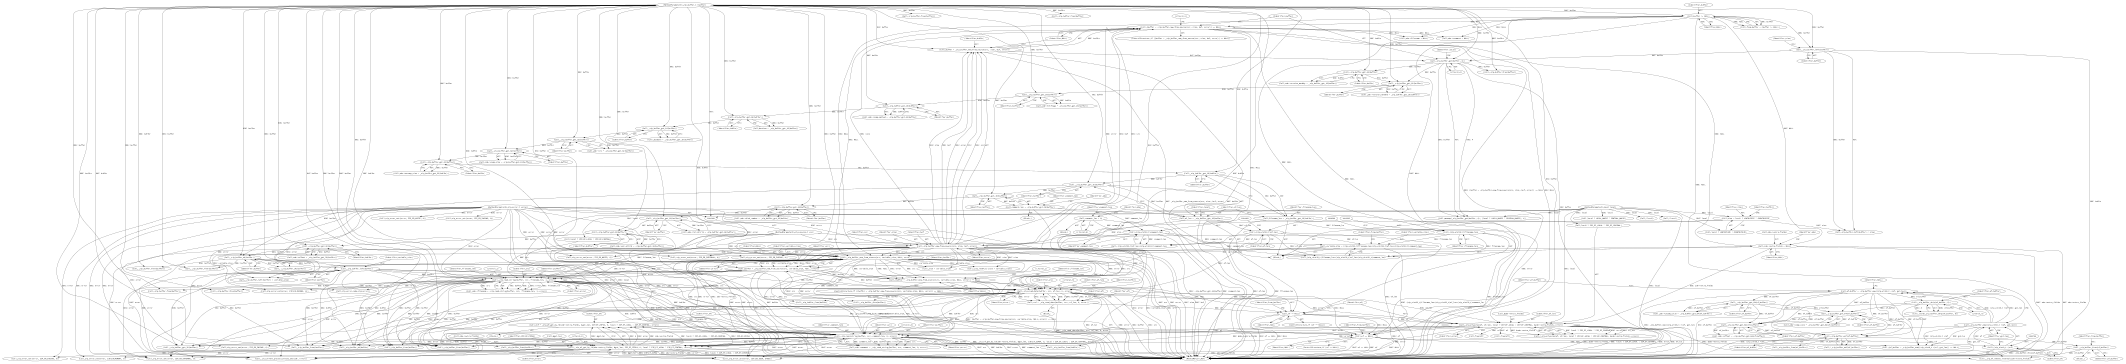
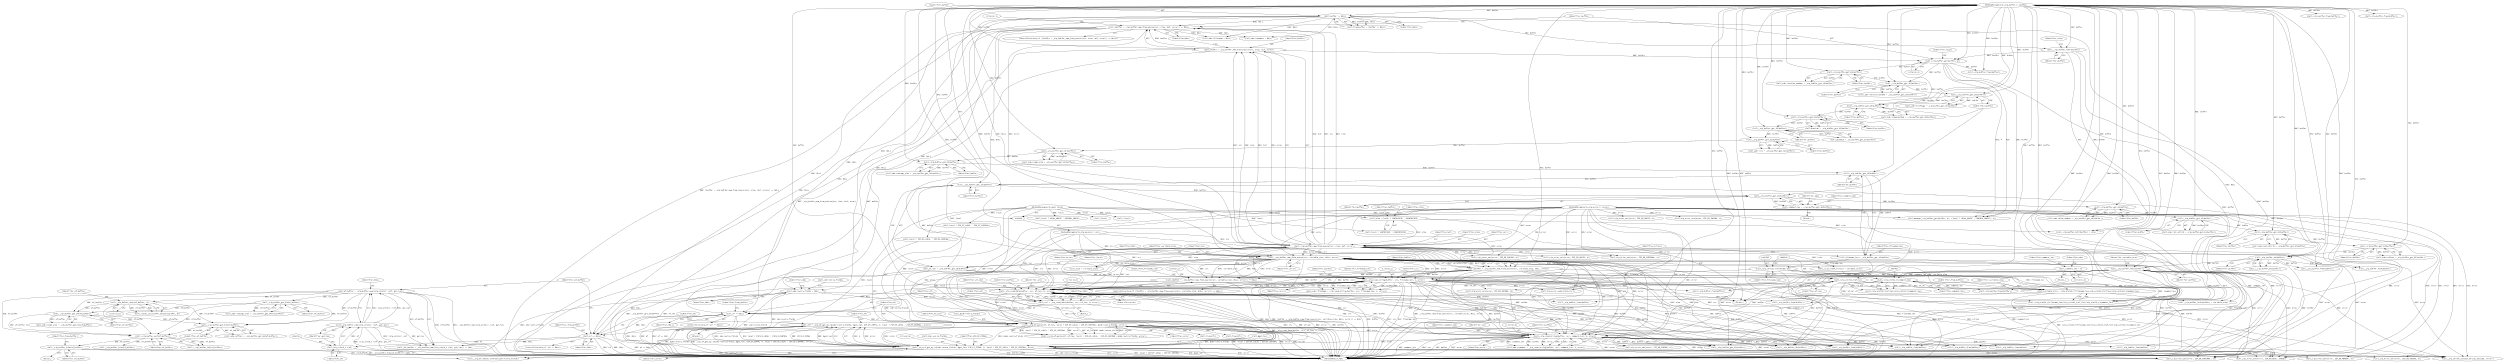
(1106, 213) -> (1865, 277)
